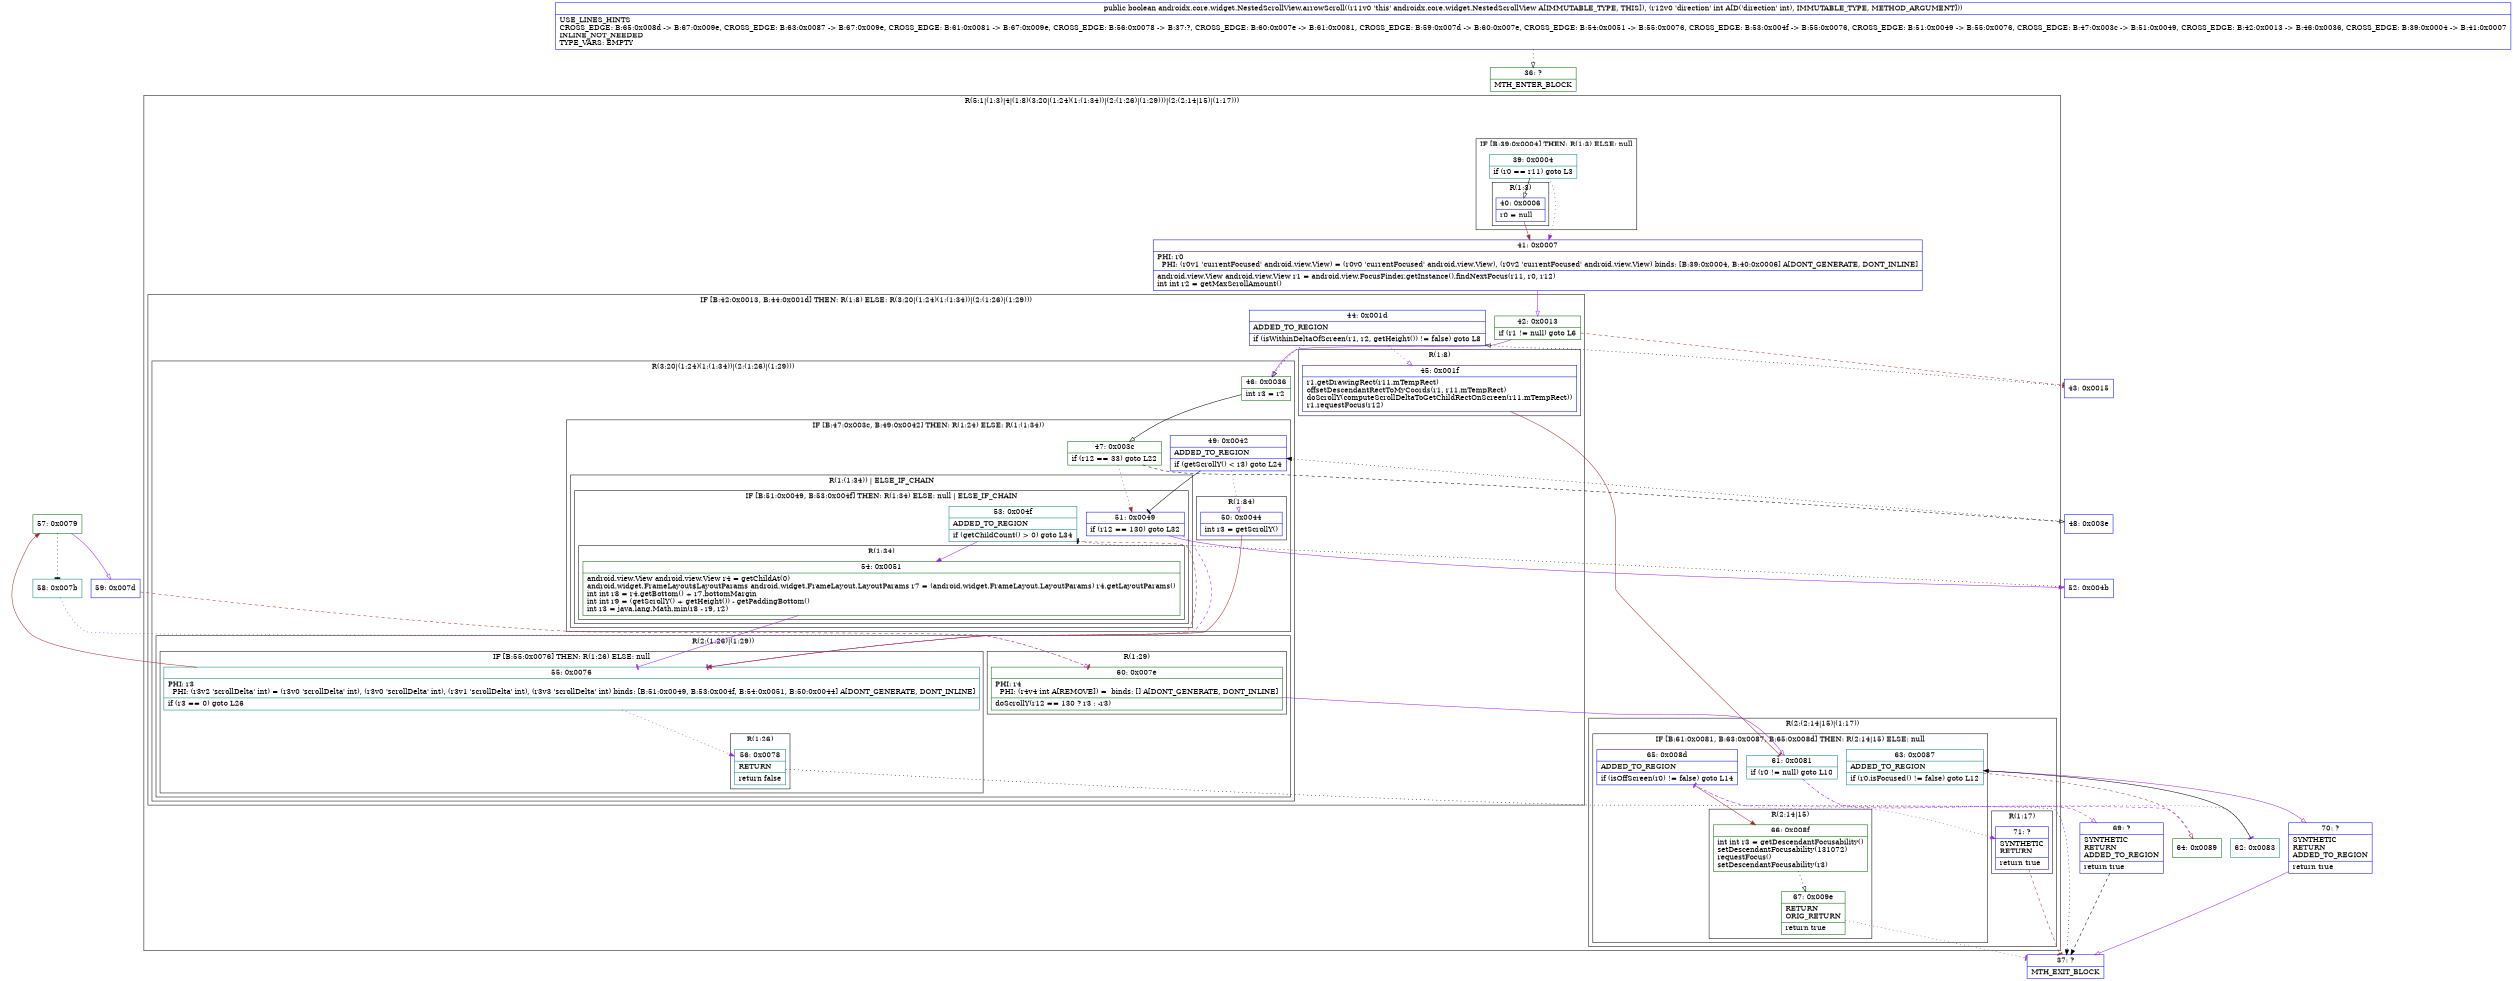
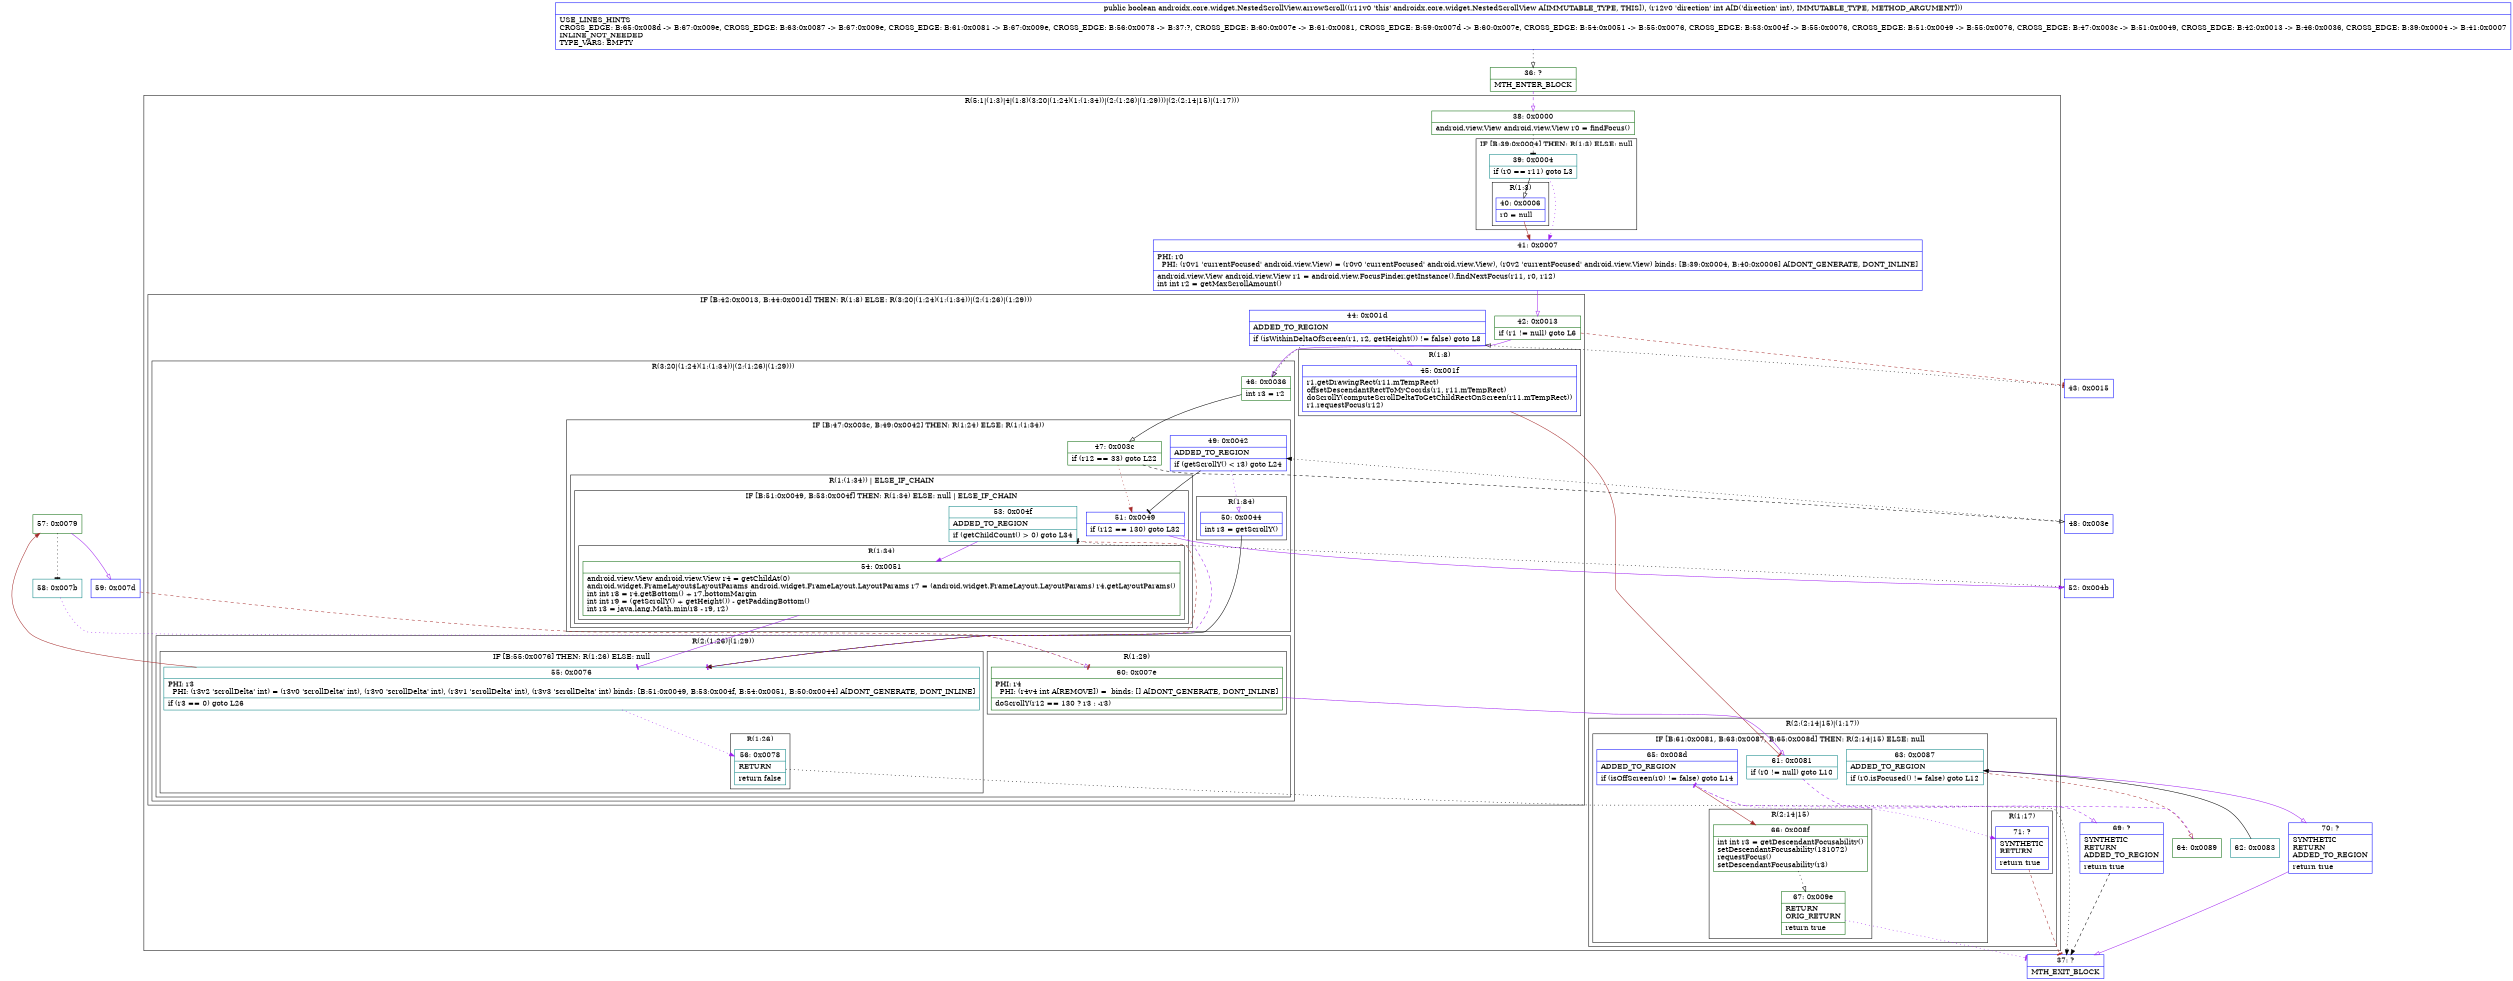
none -> (1533, 123)
(1010, 635) -> (1010, 635)
(2029, 806) -> none
